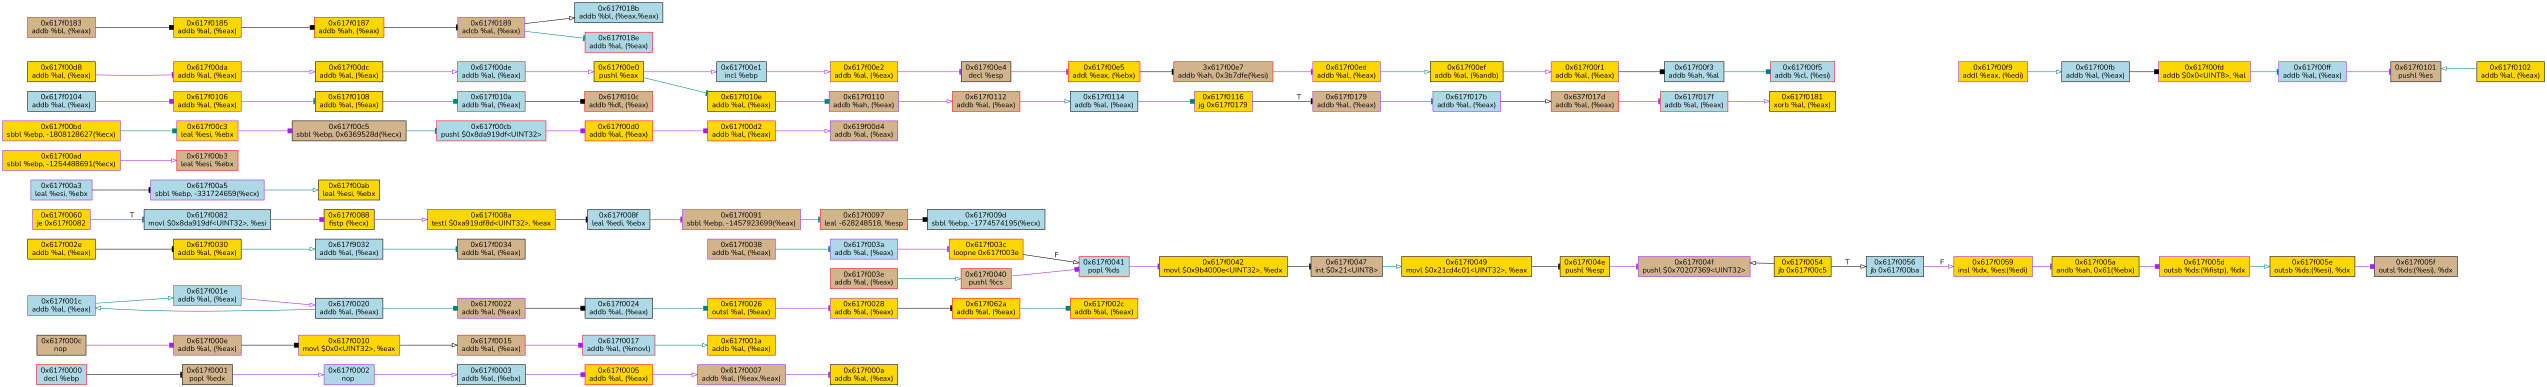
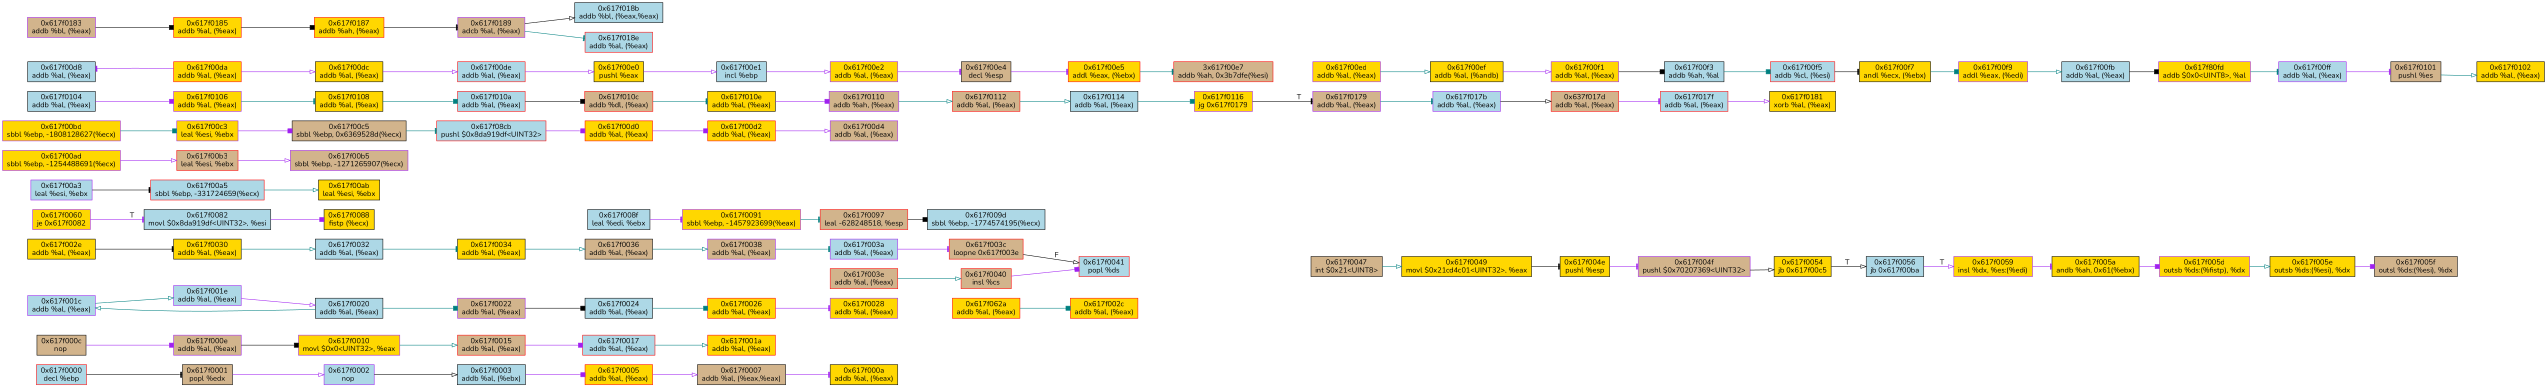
(2462, 68) -> (2456, 75)
(61, 72) -> (61, 72)
(1156, 72) -> (1156, 72)
(1292, 72) -> none
none -> (1895, 72)
(2205, 72) -> (2205, 72)
(133, 75) -> (136, 68)
(674, 85) -> (679, 101)
(800, 101) -> (800, 101)
(923, 101) -> (923, 101)
(491, 131) -> (491, 131)
(864, 131) -> (864, 131)
none -> (349, 160)
(207, 190) -> (207, 190)
(116, 220) -> (116, 220)
(491, 220) -> none
(742, 220) -> (742, 220)
(349, 249) -> (349, 249)
(491, 249) -> (491, 249)
none -> (619, 249)
(986, 249) -> (986, 249)
(1765, 263) -> (1759, 270)
(1942, 263) -> (1942, 263)
(1223, 267) -> none
(986, 279) -> (986, 279)
(742, 308) -> (742, 308)
(924, 308) -> none
(426, 345) -> (426, 345)
(619, 345) -> (619, 345)
(413, 375) -> (413, 375)
(742, 375) -> (742, 375)
